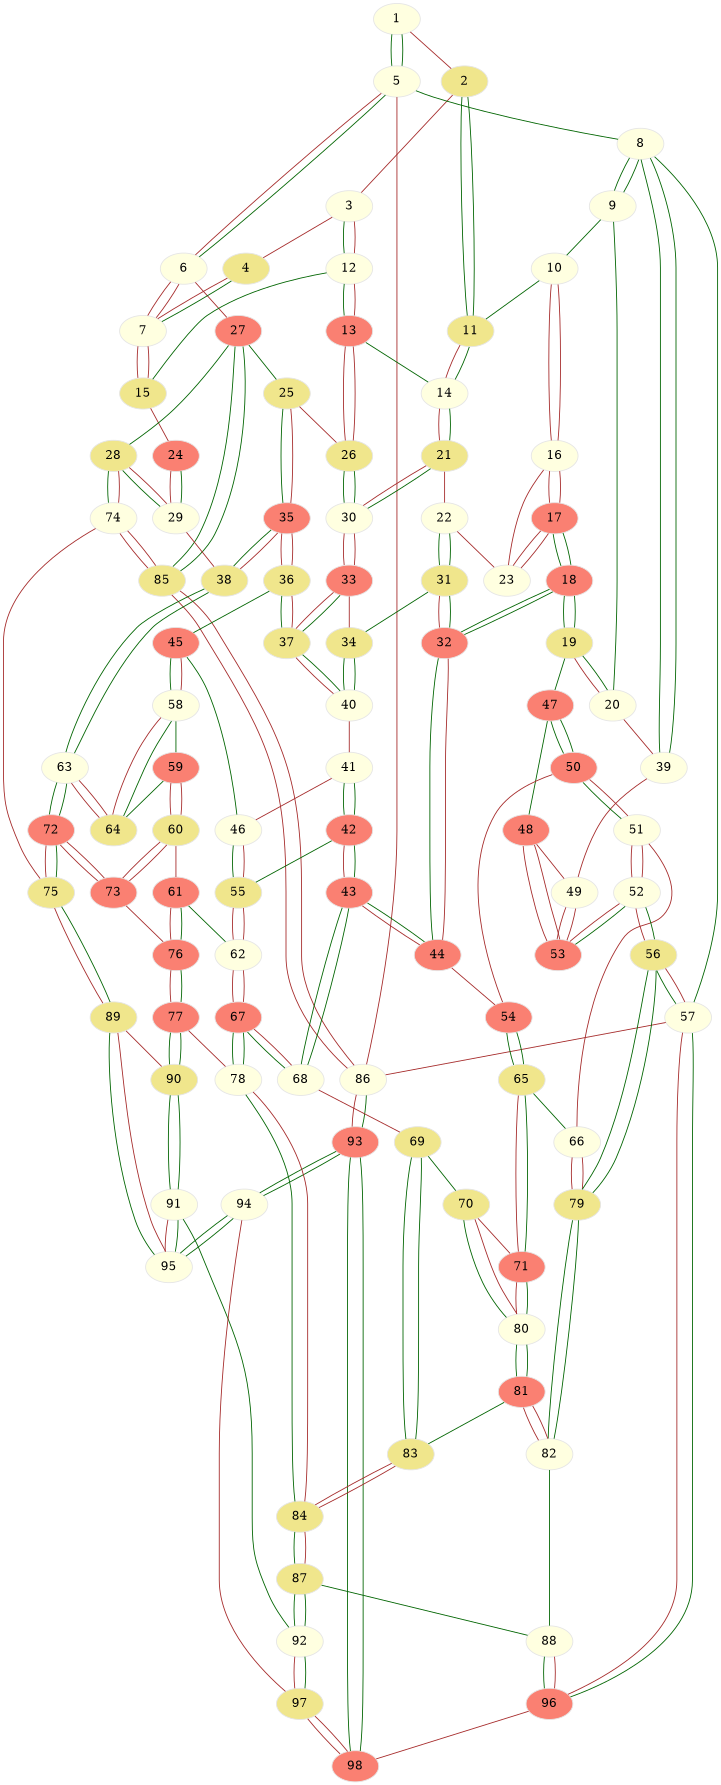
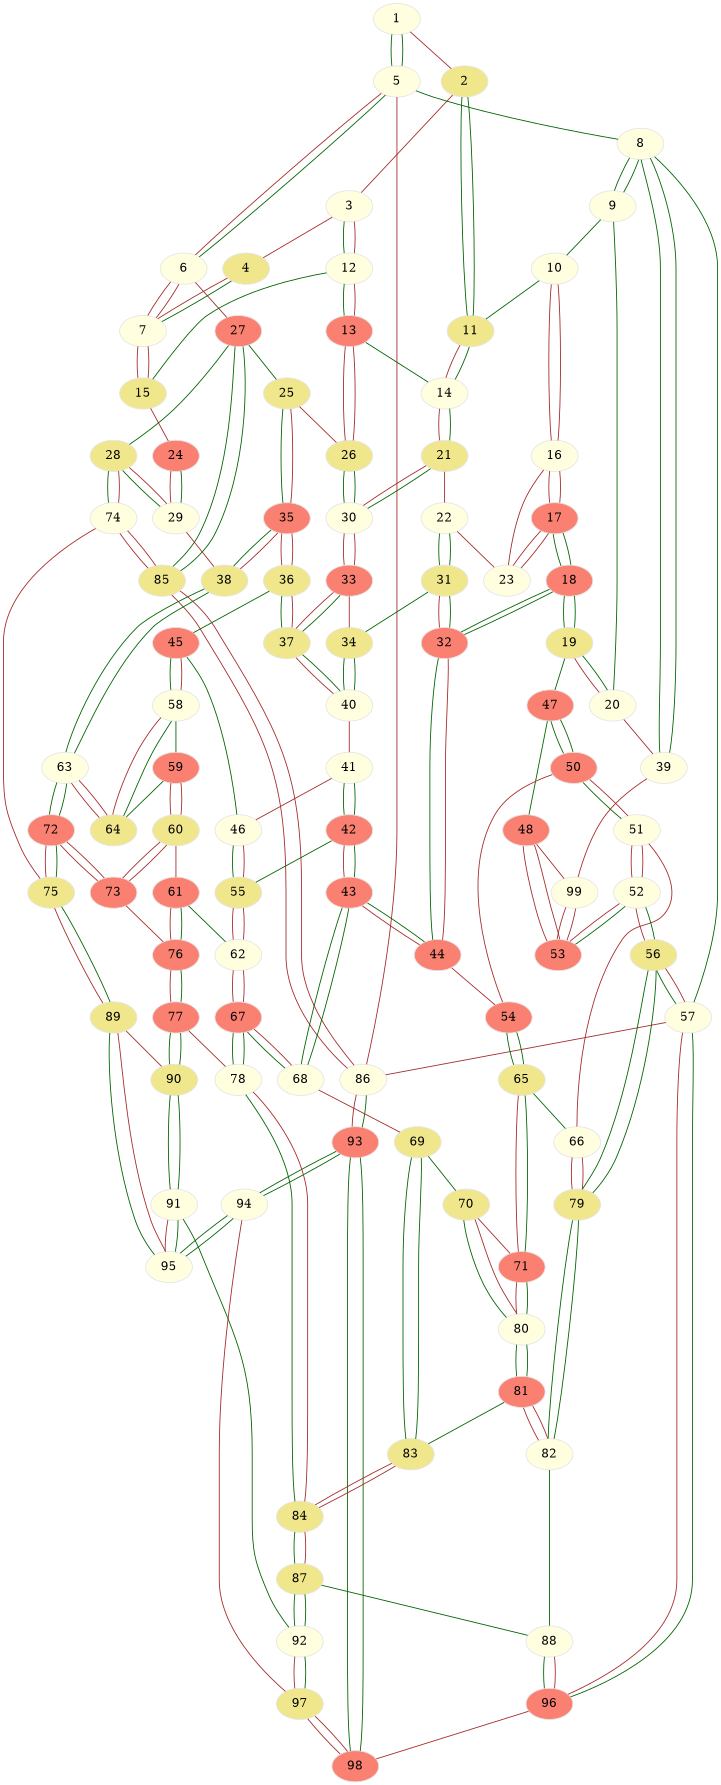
(575, 893) -> (575, 893)
